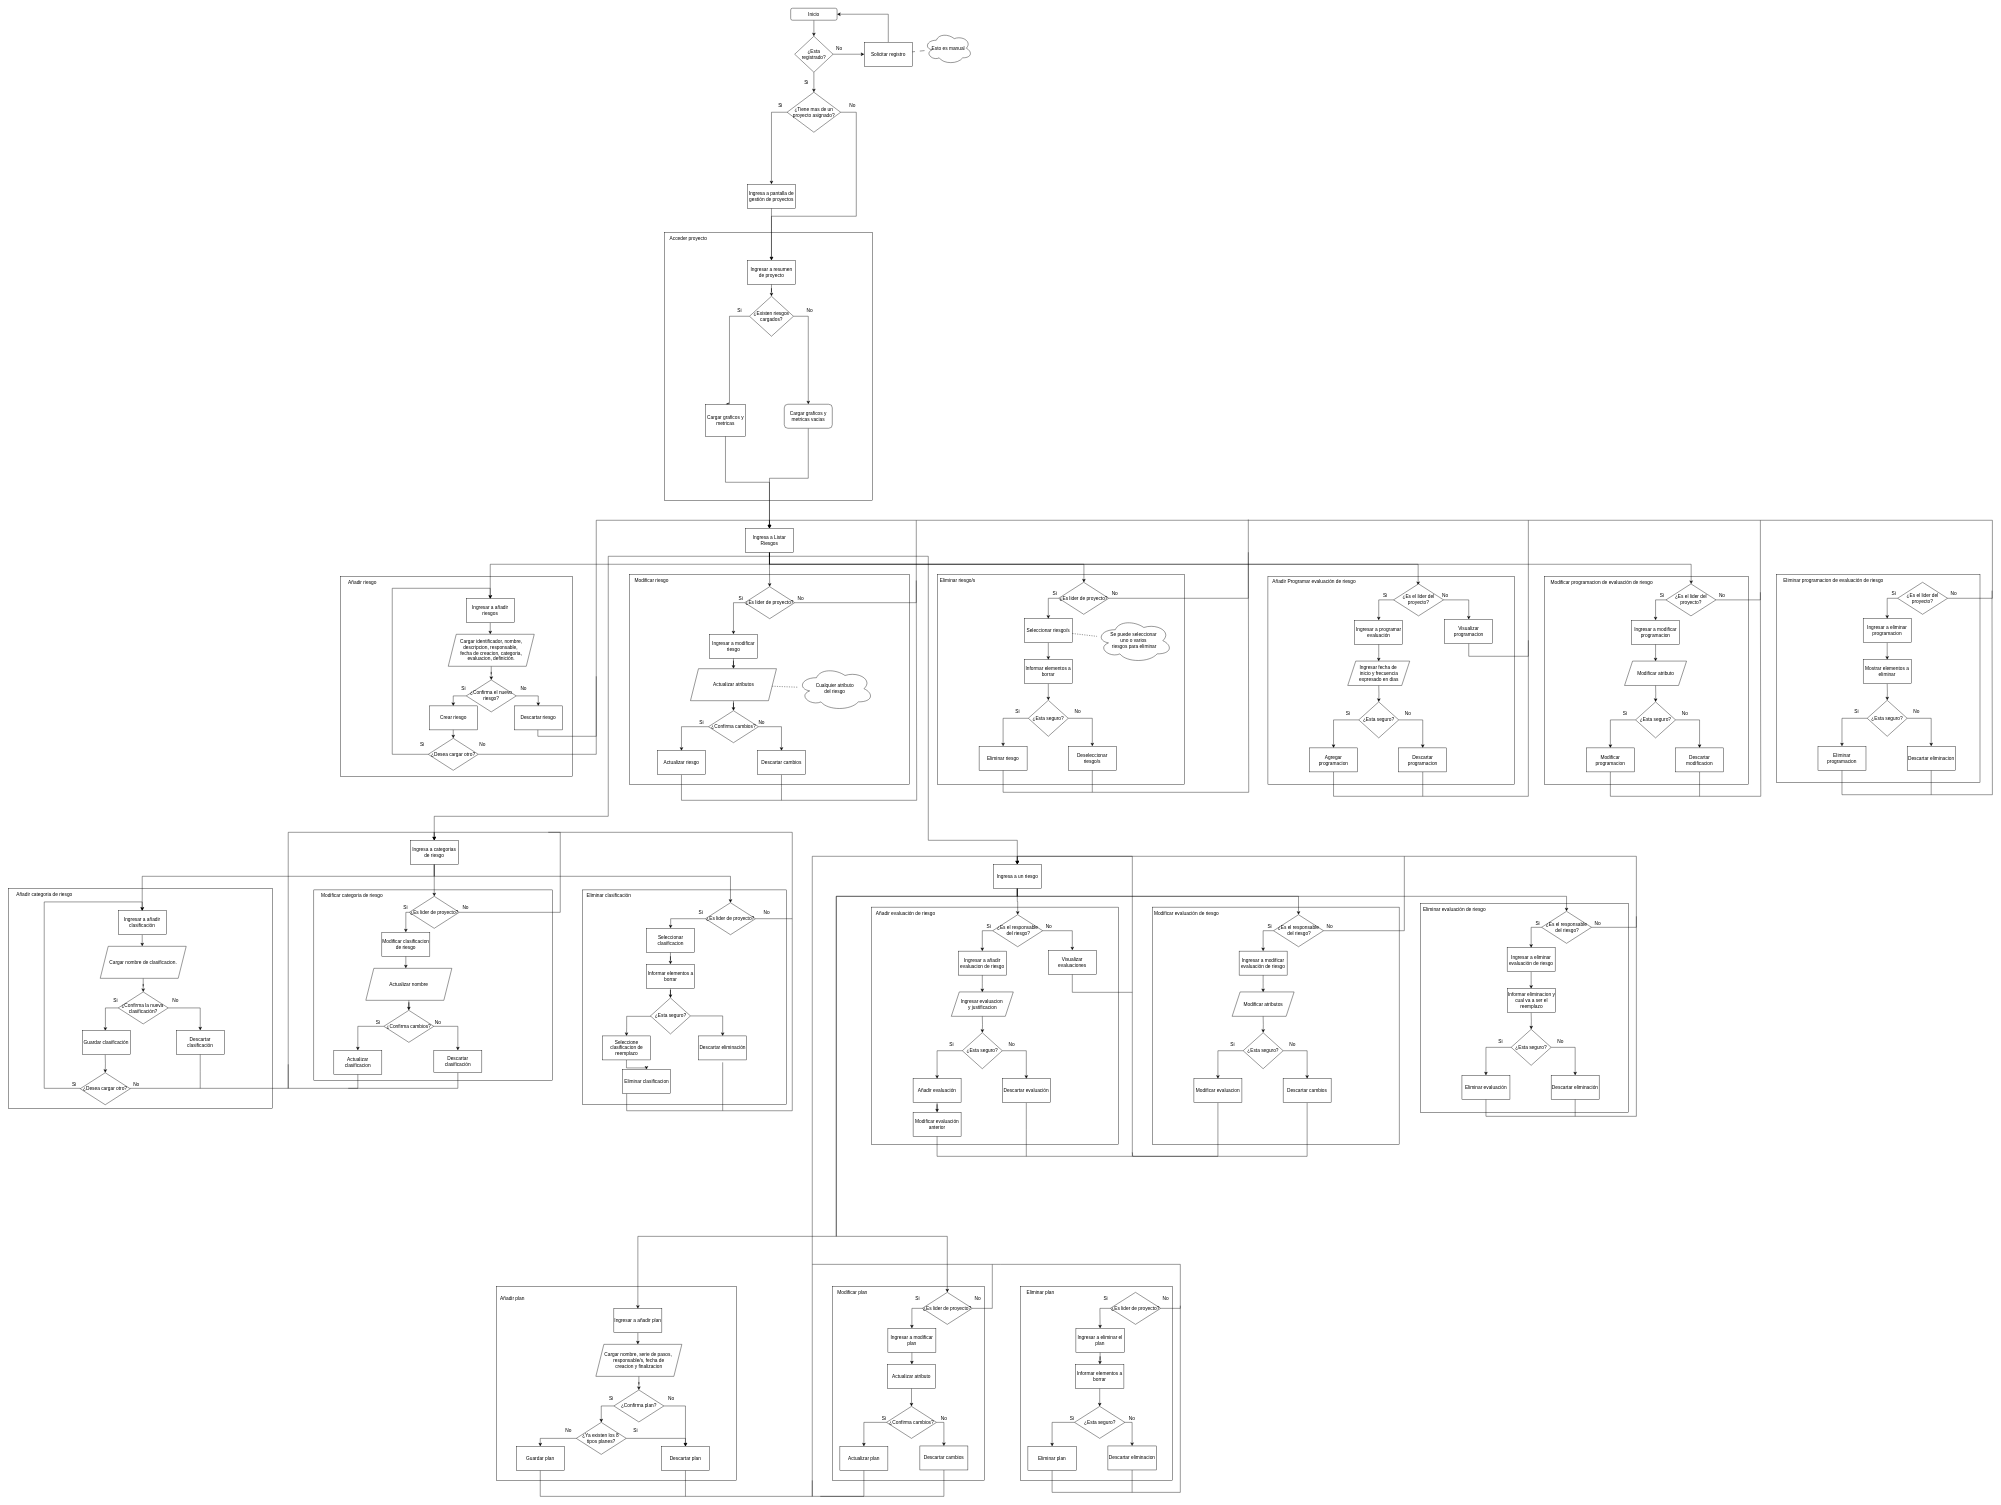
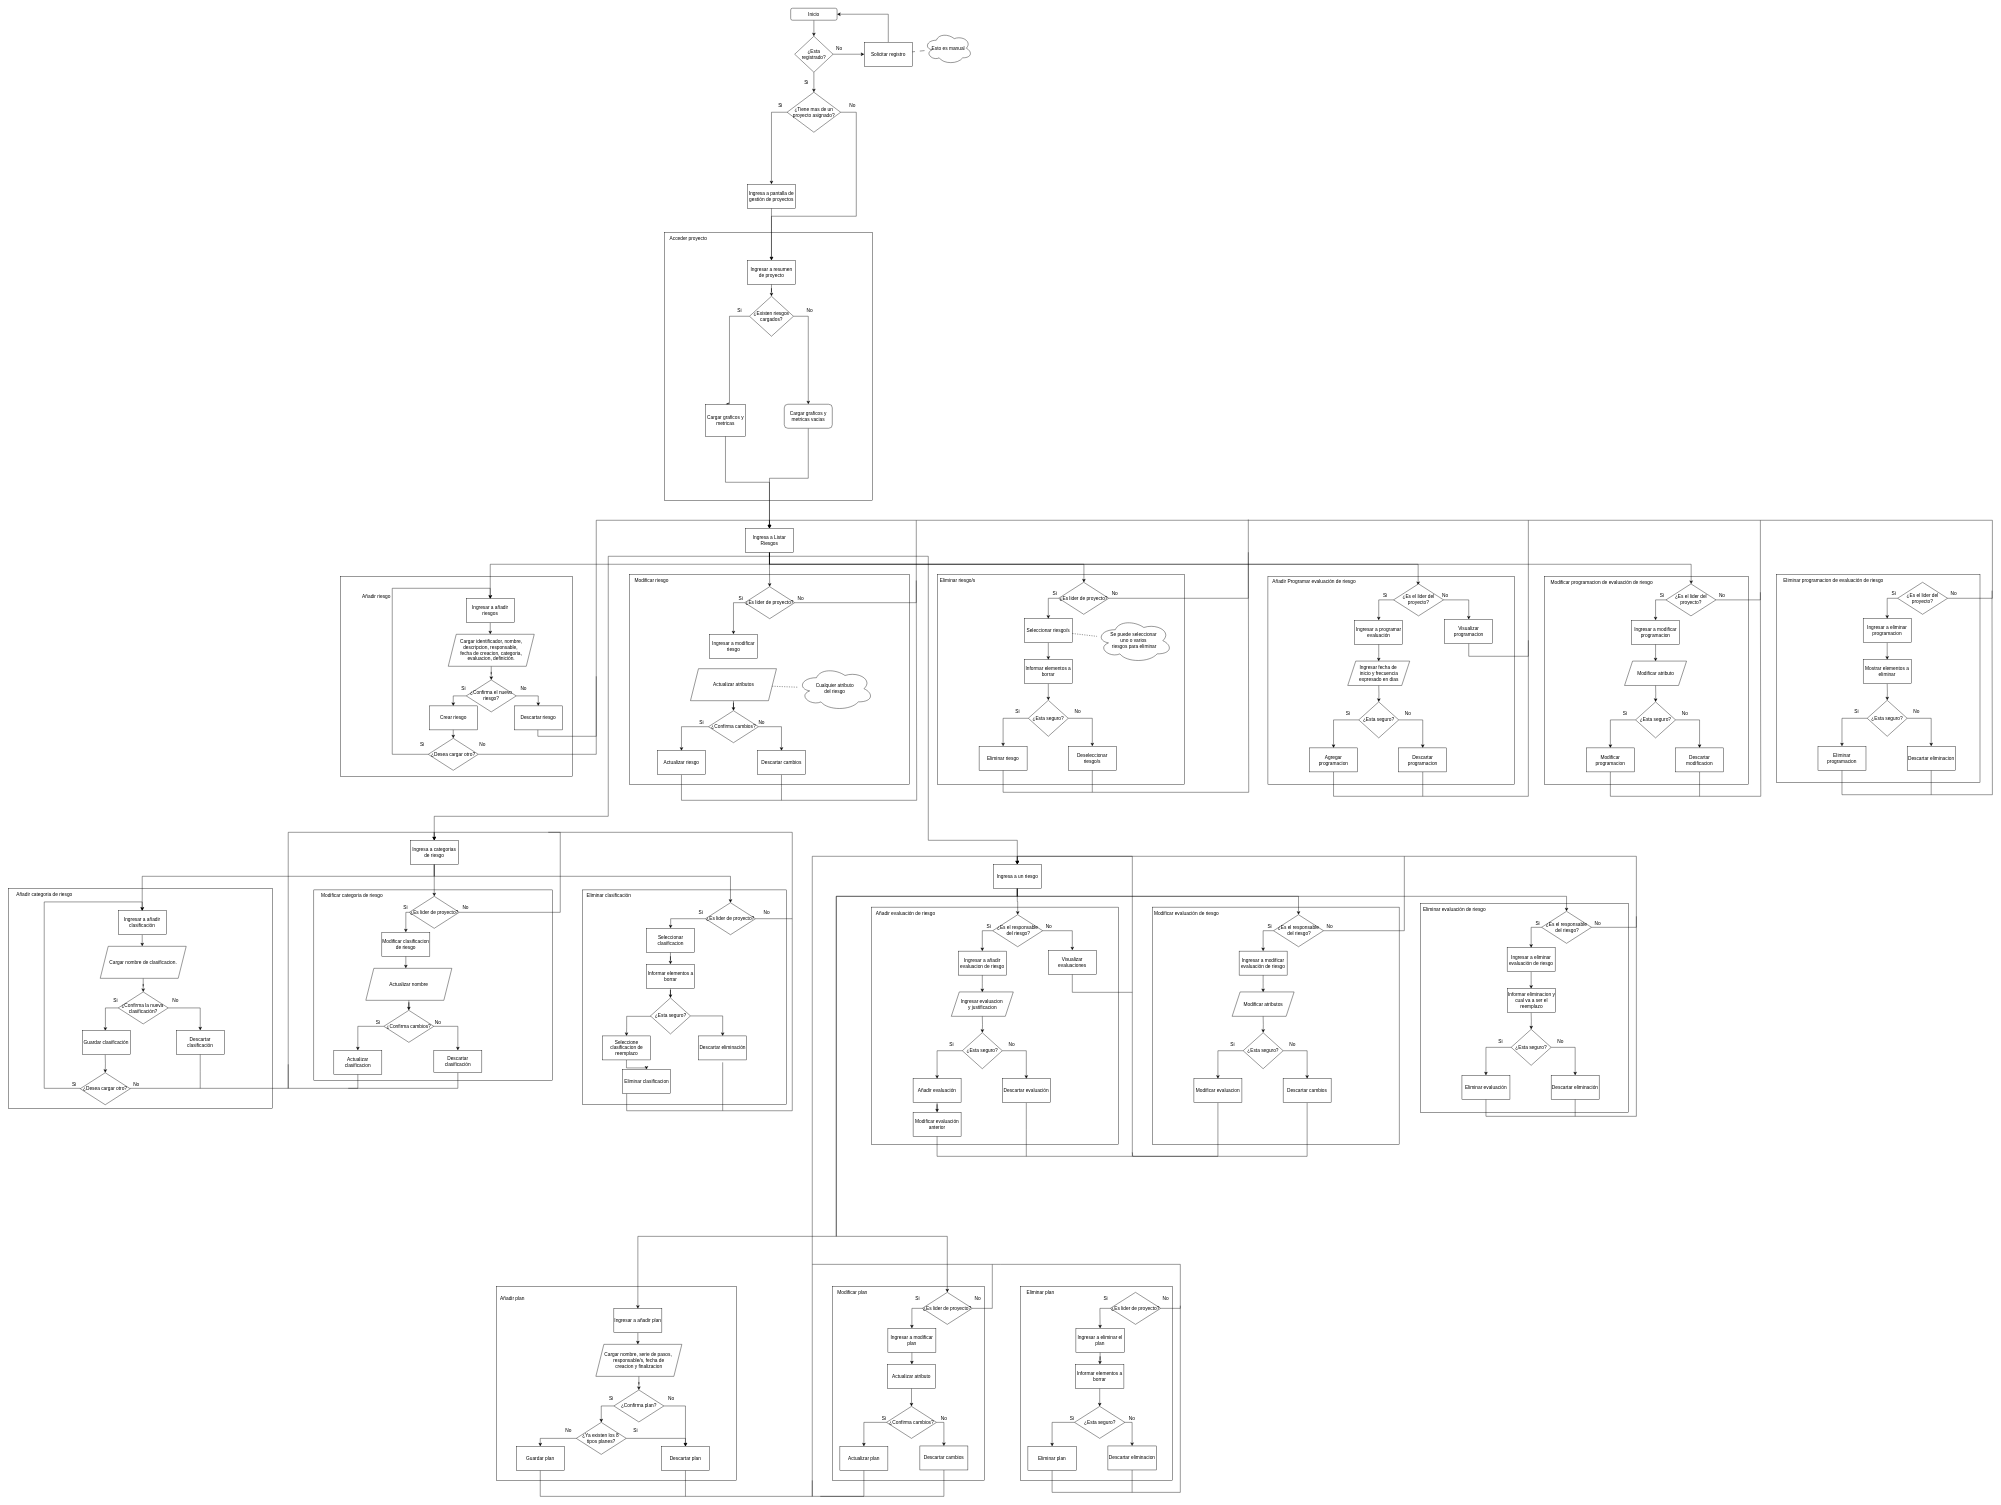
(362, 582) -> (376, 596)
(733, 665) -> none
